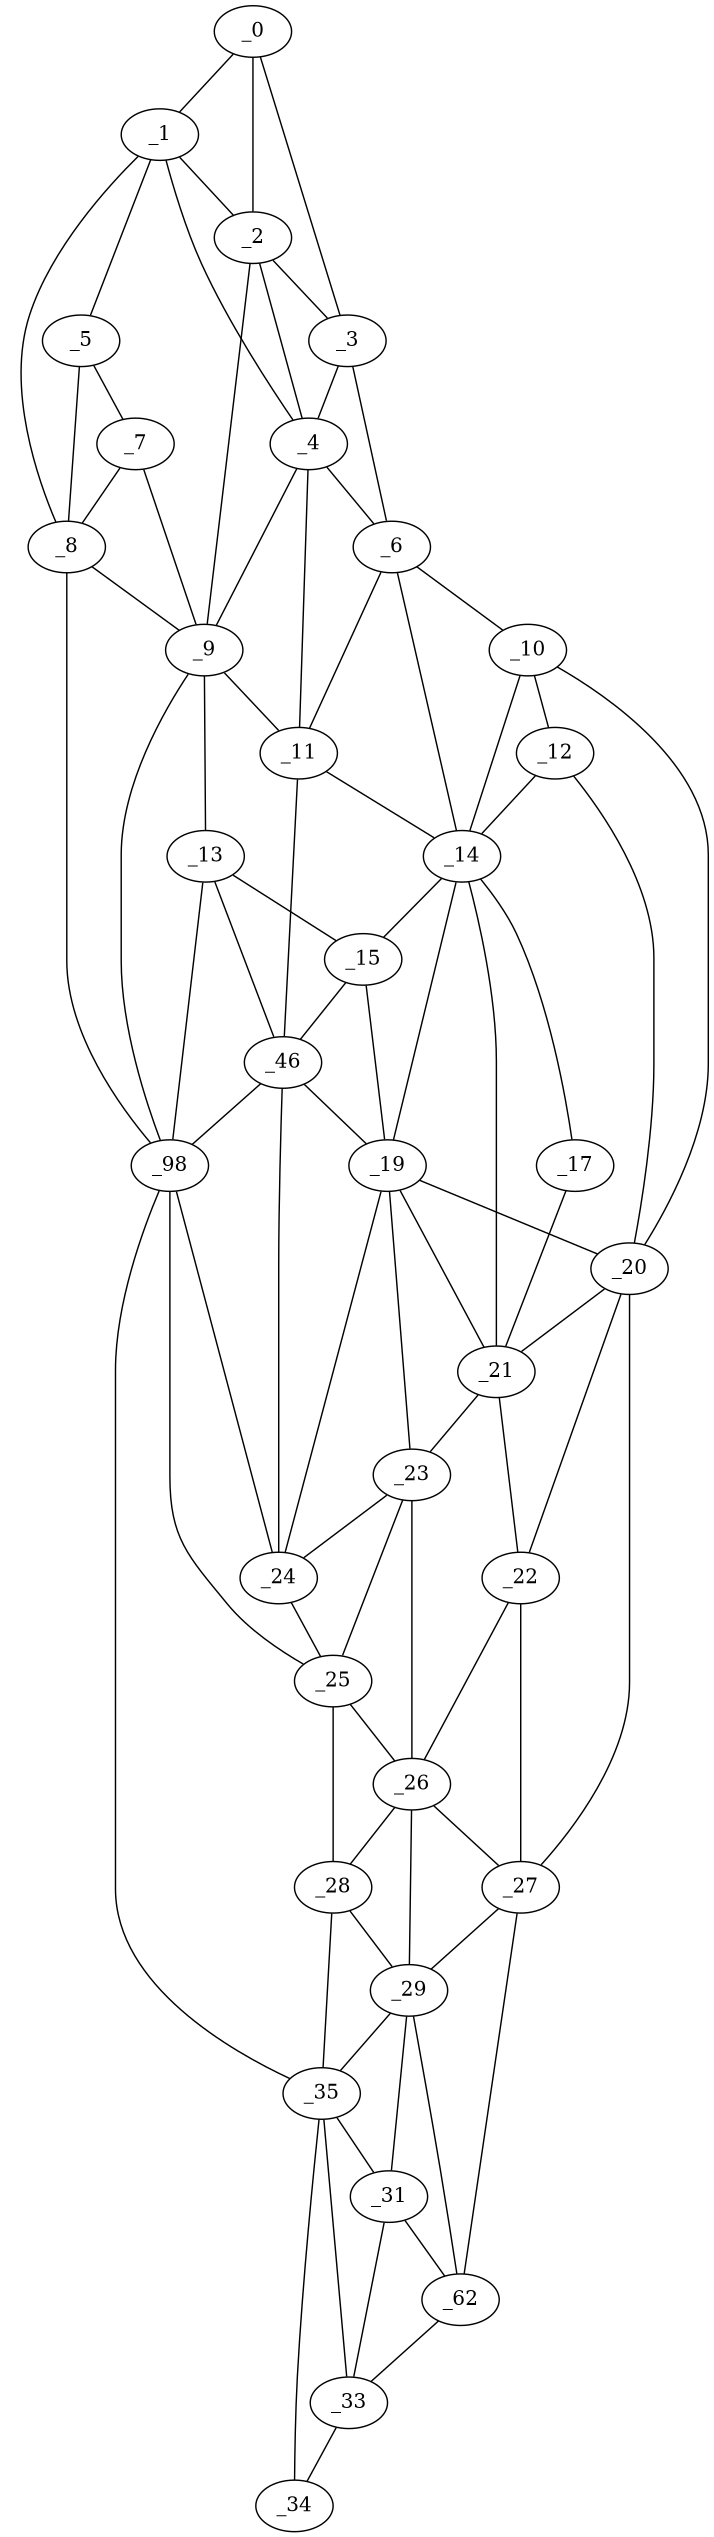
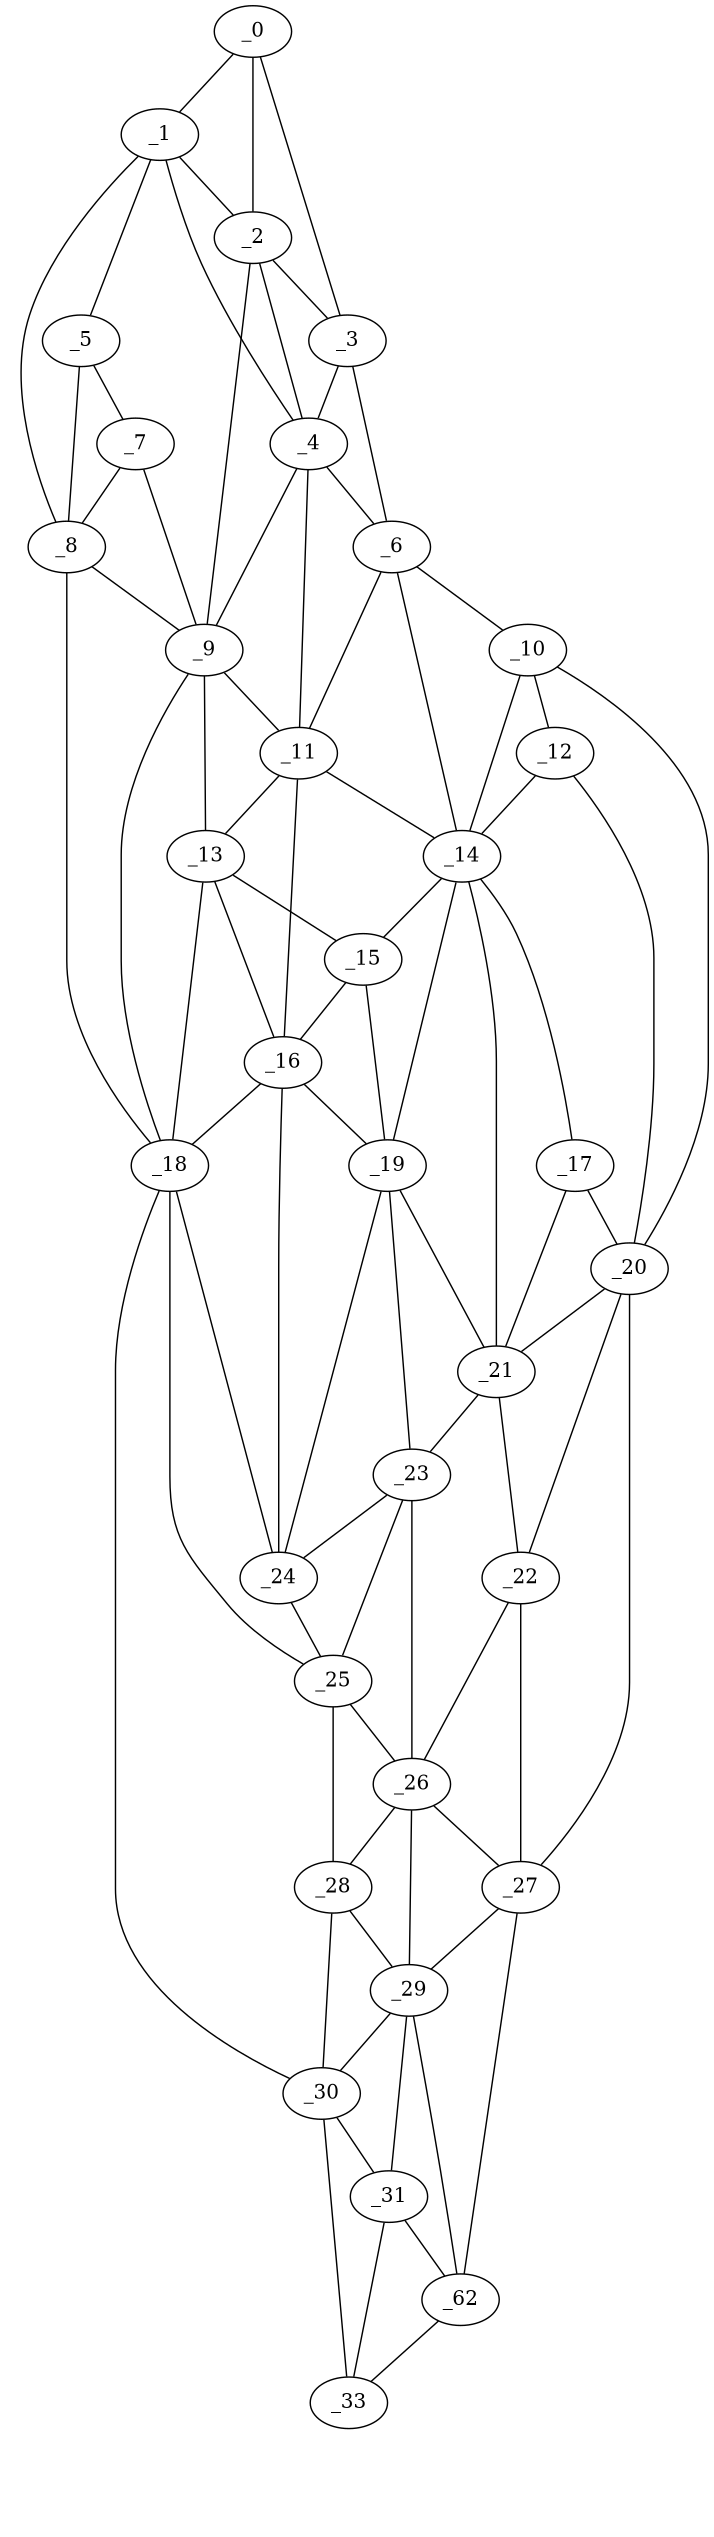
none -> (252, 805)
(283, 1063) -> (283, 1063)
(170, 1166) -> (170, 1166)
(509, 1217) -> (602, 1217)
(322, 2094) -> (322, 2094)
(294, 2506) -> none
